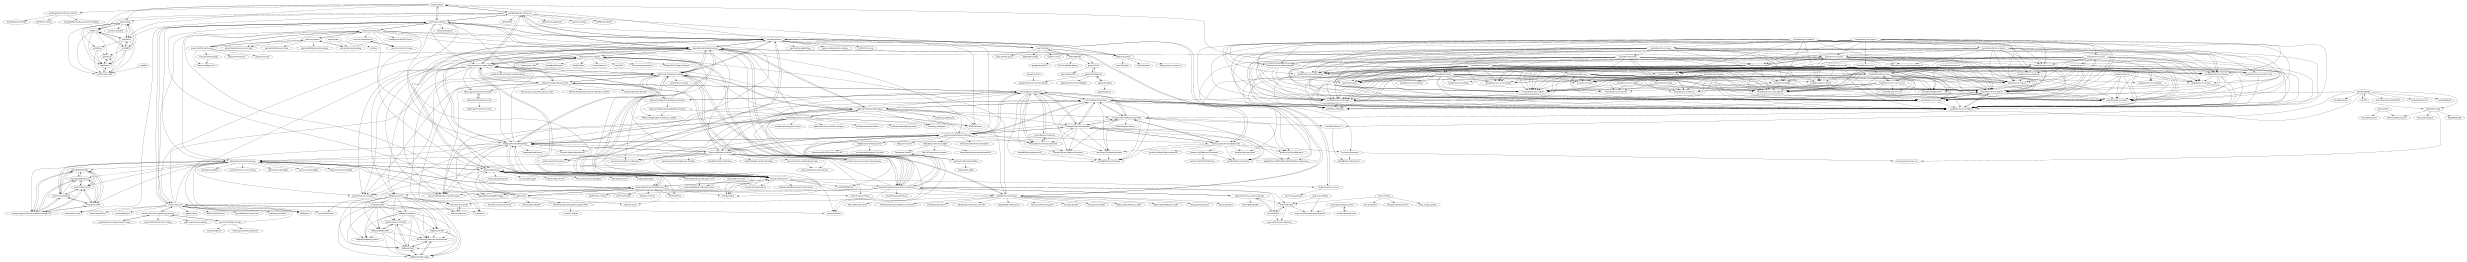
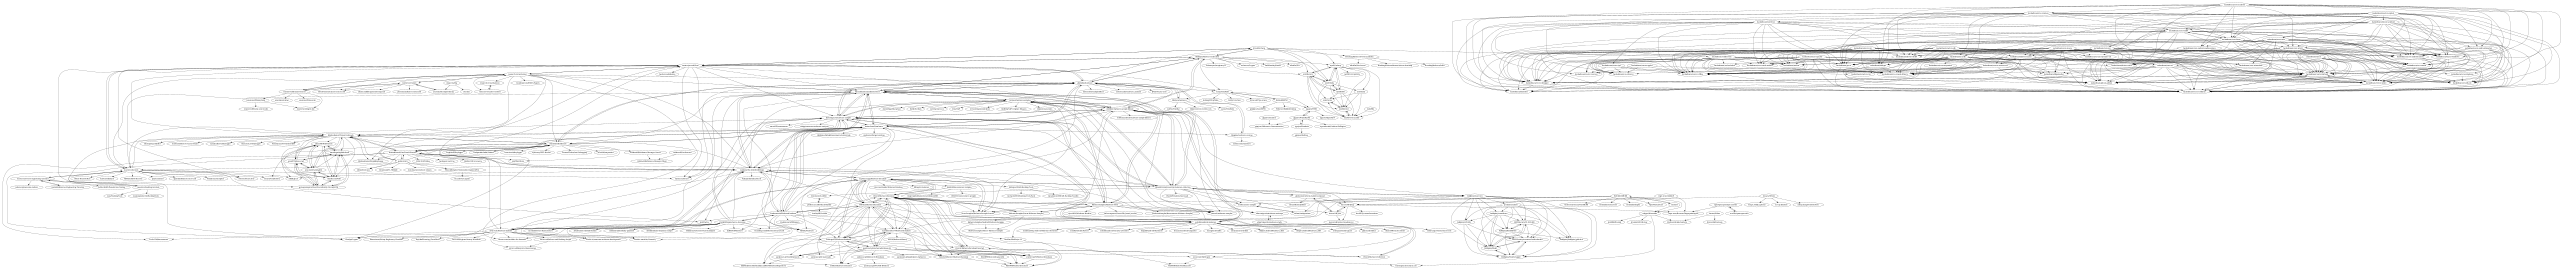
(976, 54) -> (2233, 21)
(1760, 94) -> (2084, 61)
none -> (256, 109)
none -> (814, 127)
(937, 127) -> (769, 231)
none -> (1367, 214)
